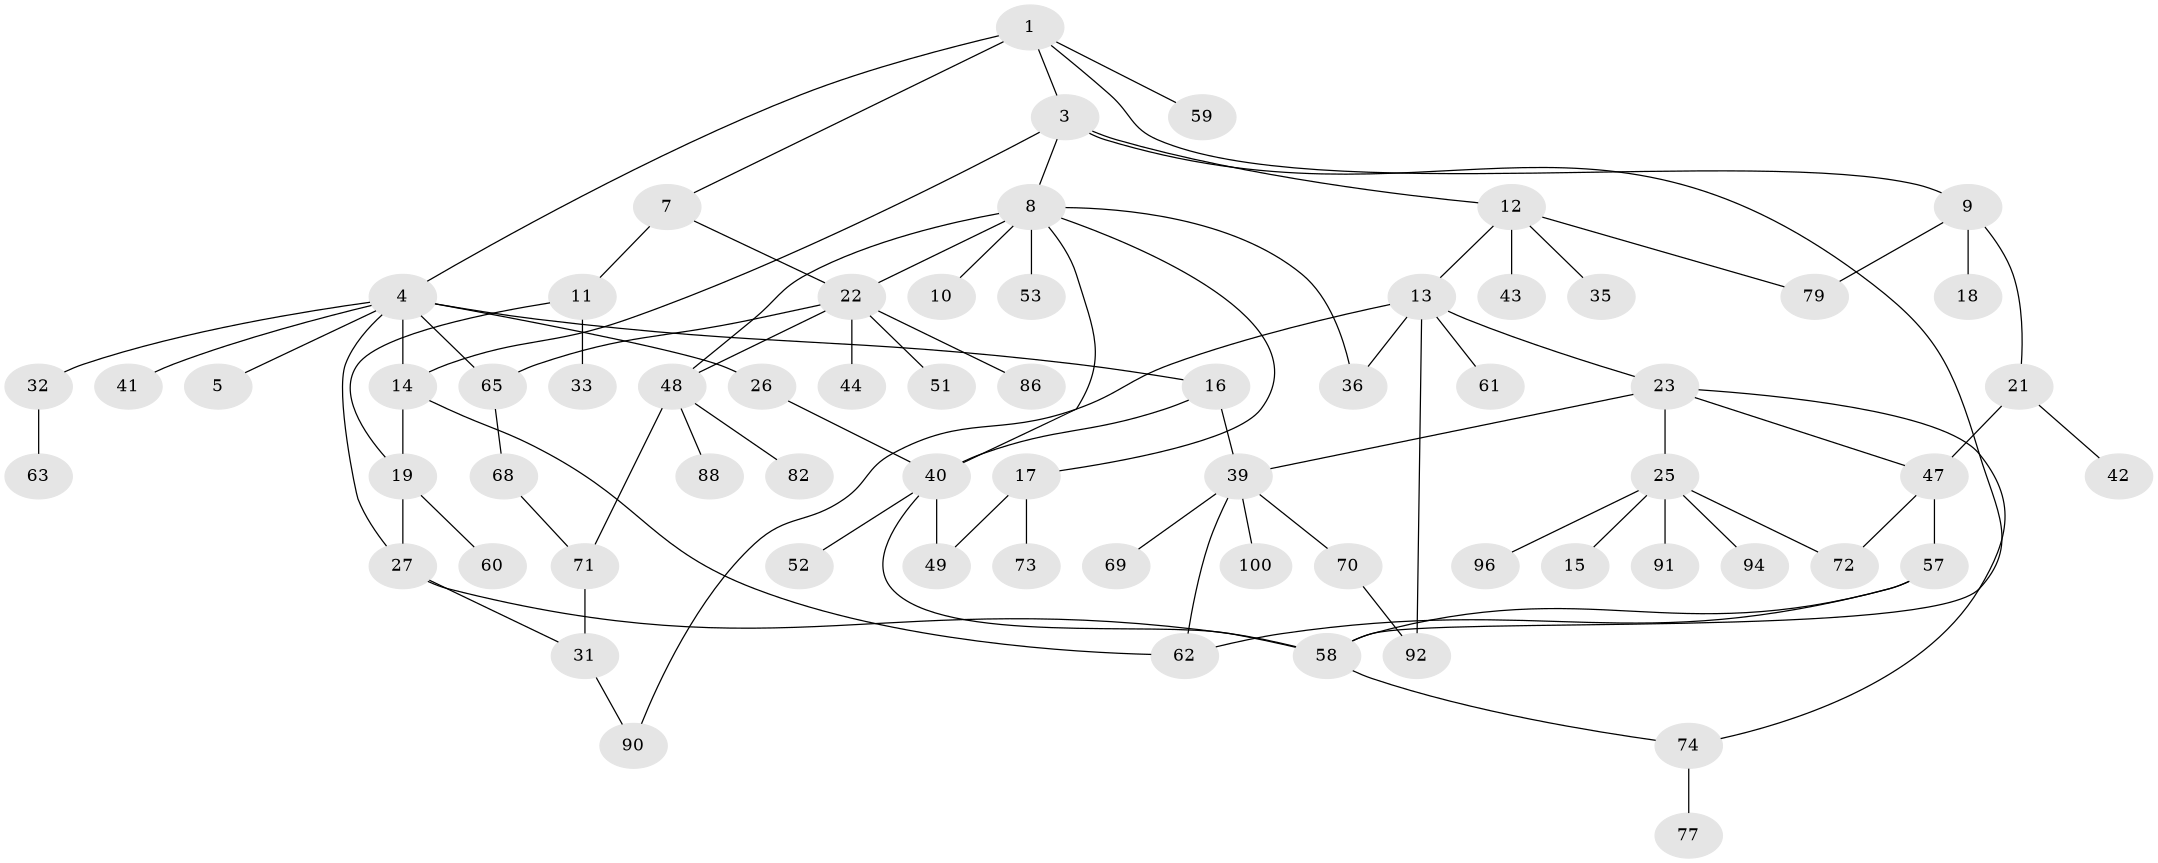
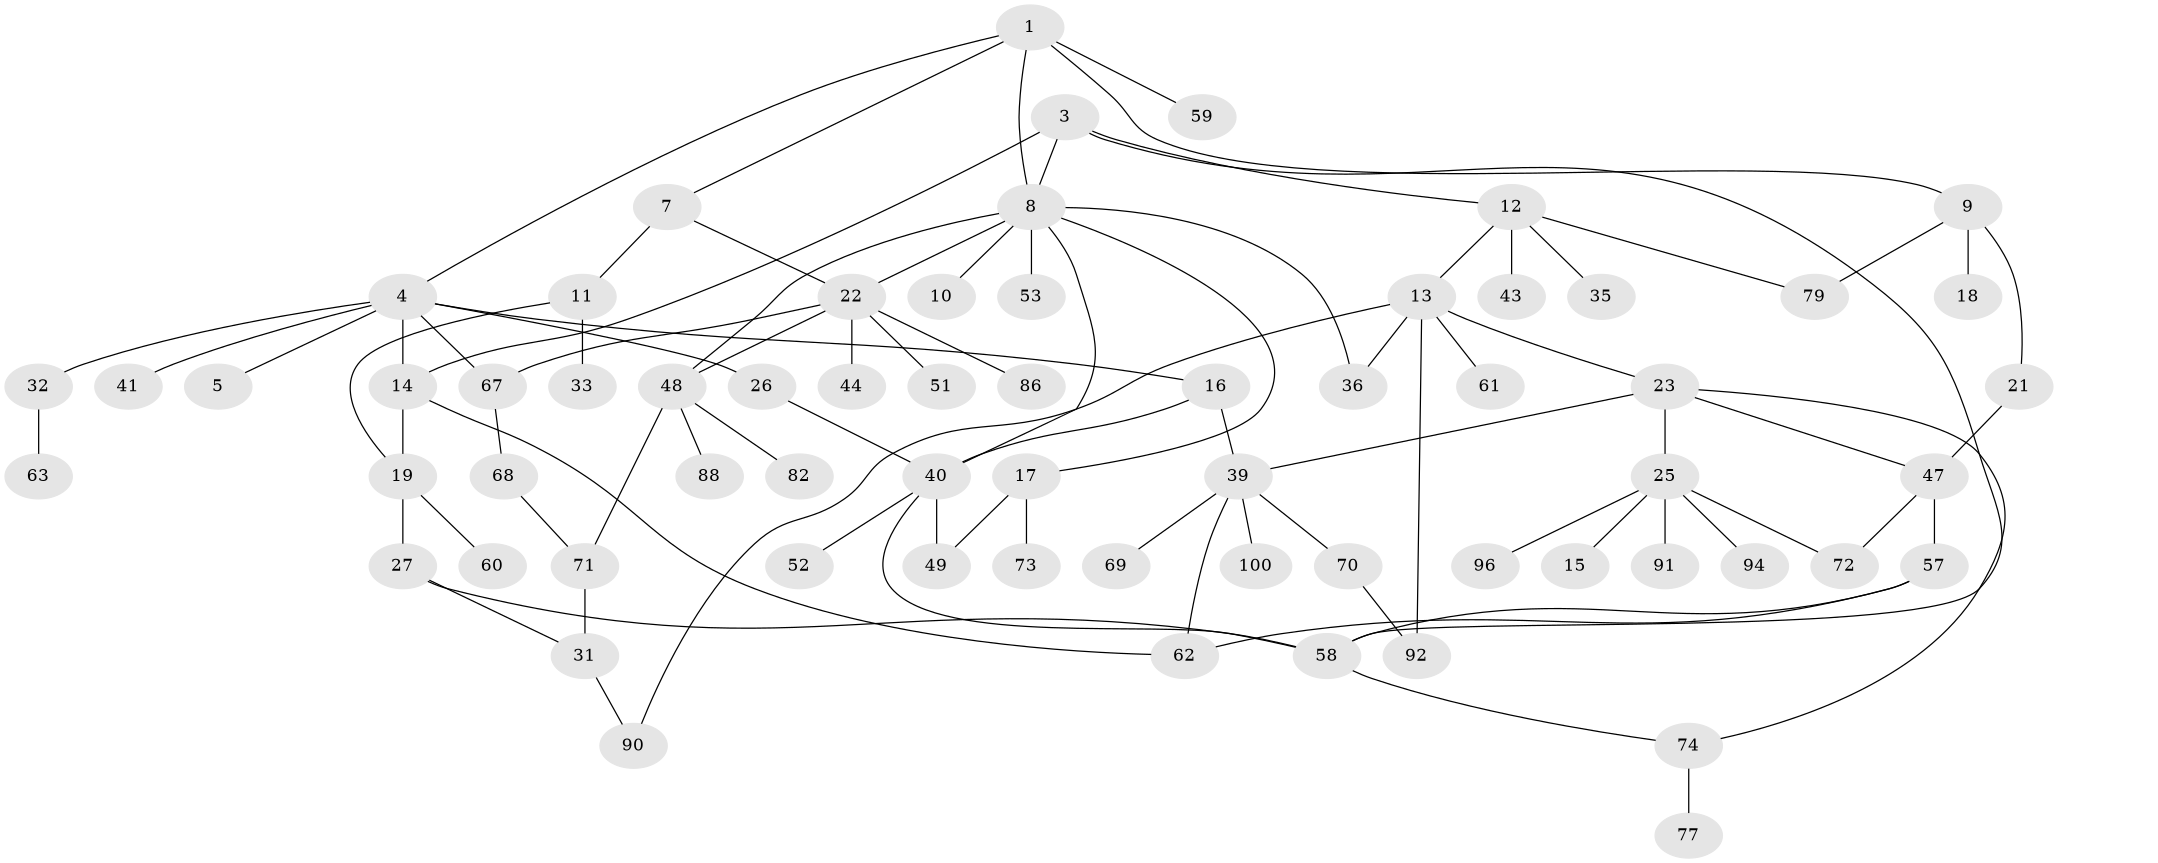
(1048, 72) -> (1019, 117)
(493, 387) -> (493, 387)
(346, 429) -> none
(2119, 476) -> none
